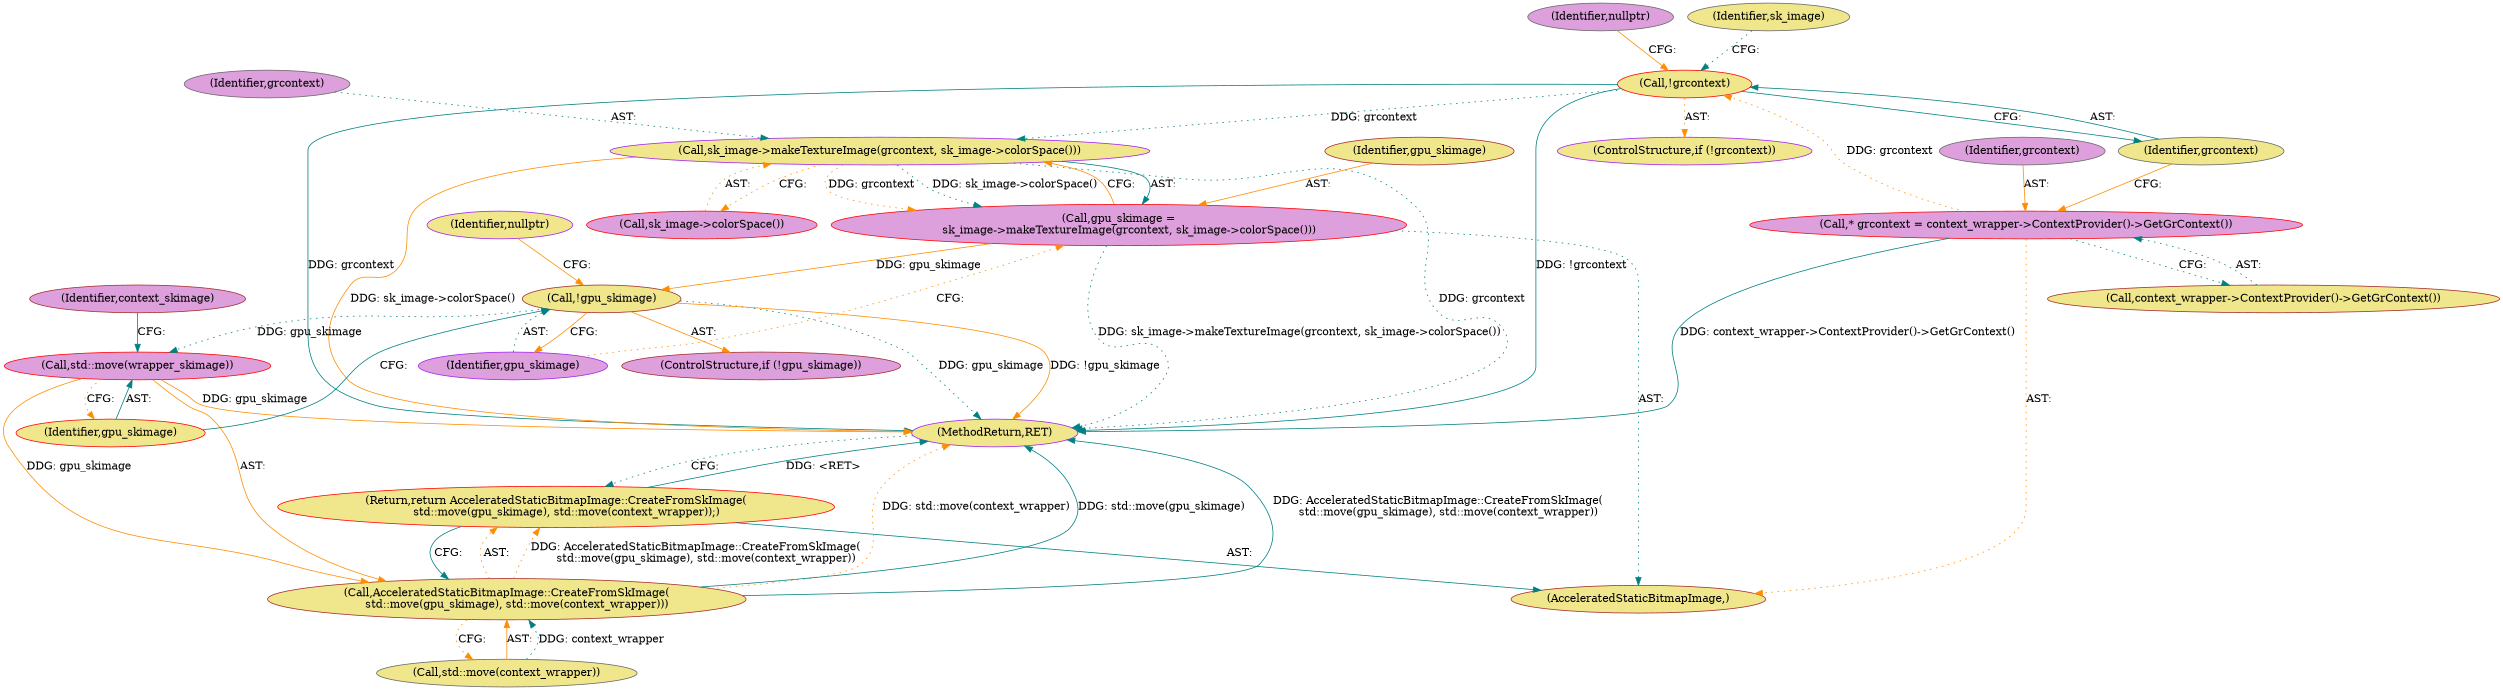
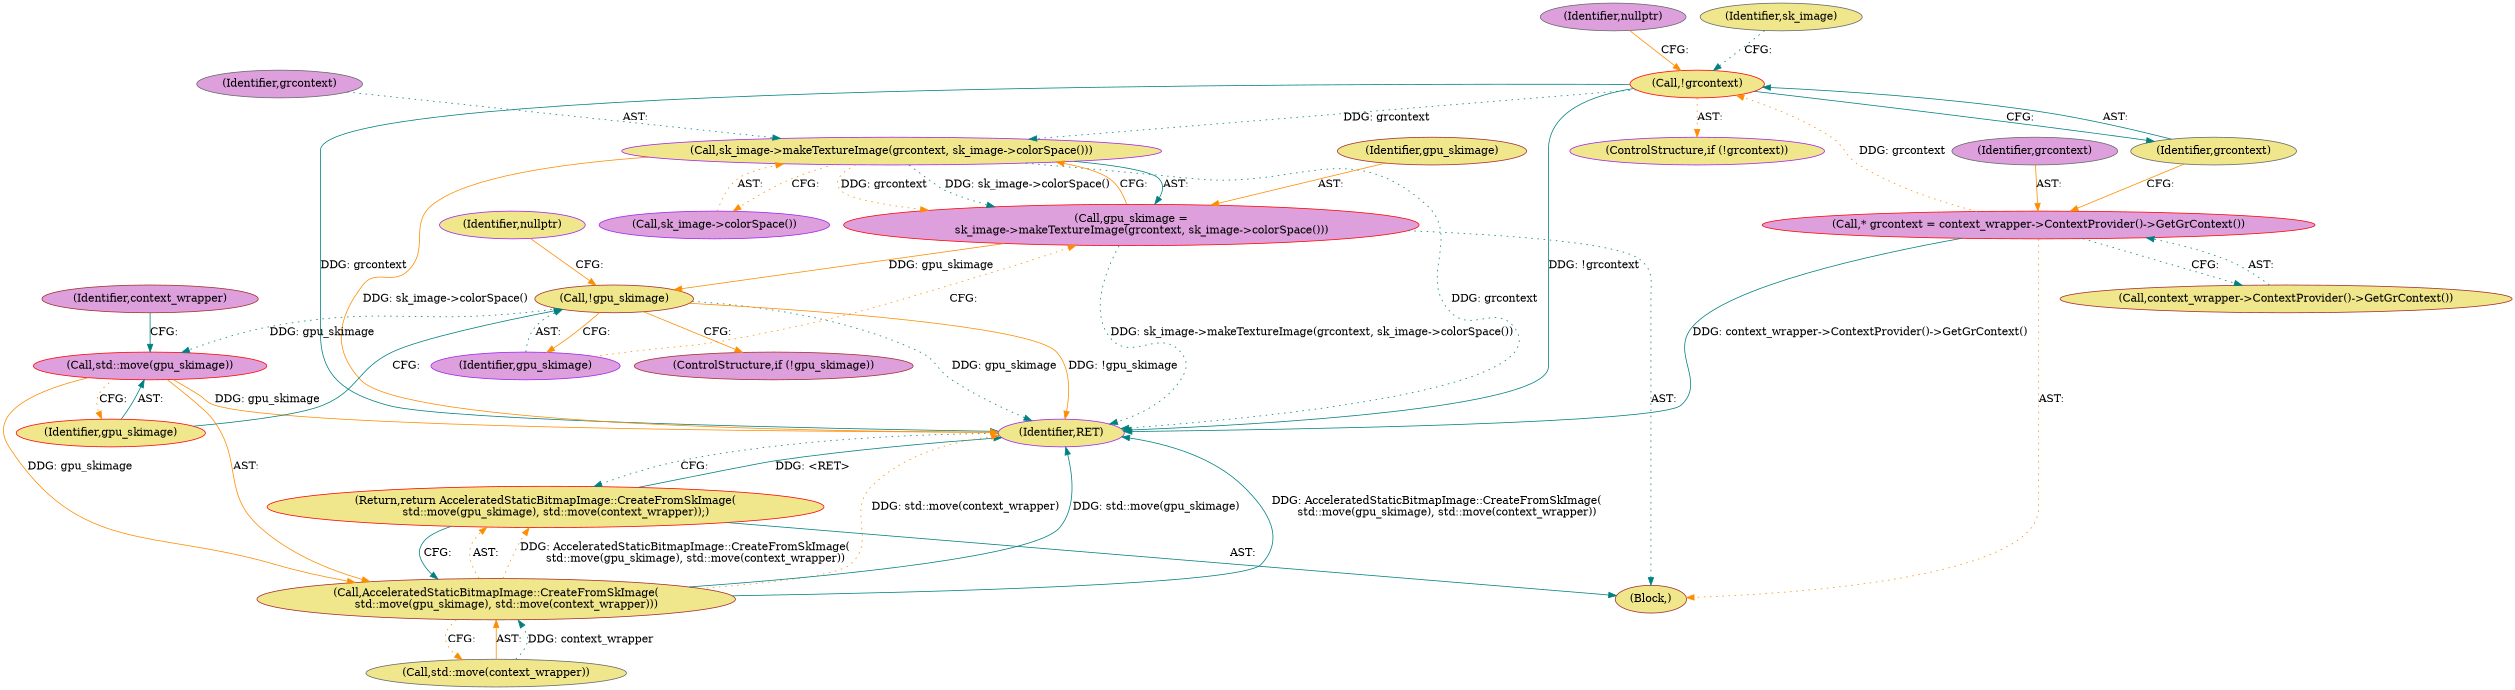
(702, 225) -> (714, 225)
(138, 299) -> (150, 299)
(706, 332) -> (719, 332)
(138, 366) -> (150, 366)
(995, 433) -> (1061, 433)
(1638, 599) -> (1651, 599)
